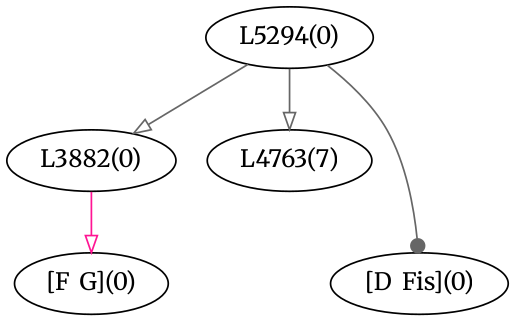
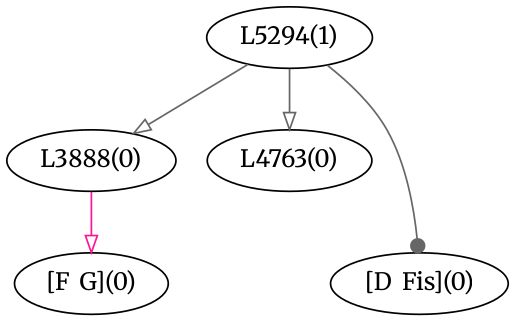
(290, 38) -> (290, 38)
(91, 161) -> (91, 161)
(290, 161) -> (290, 161)
